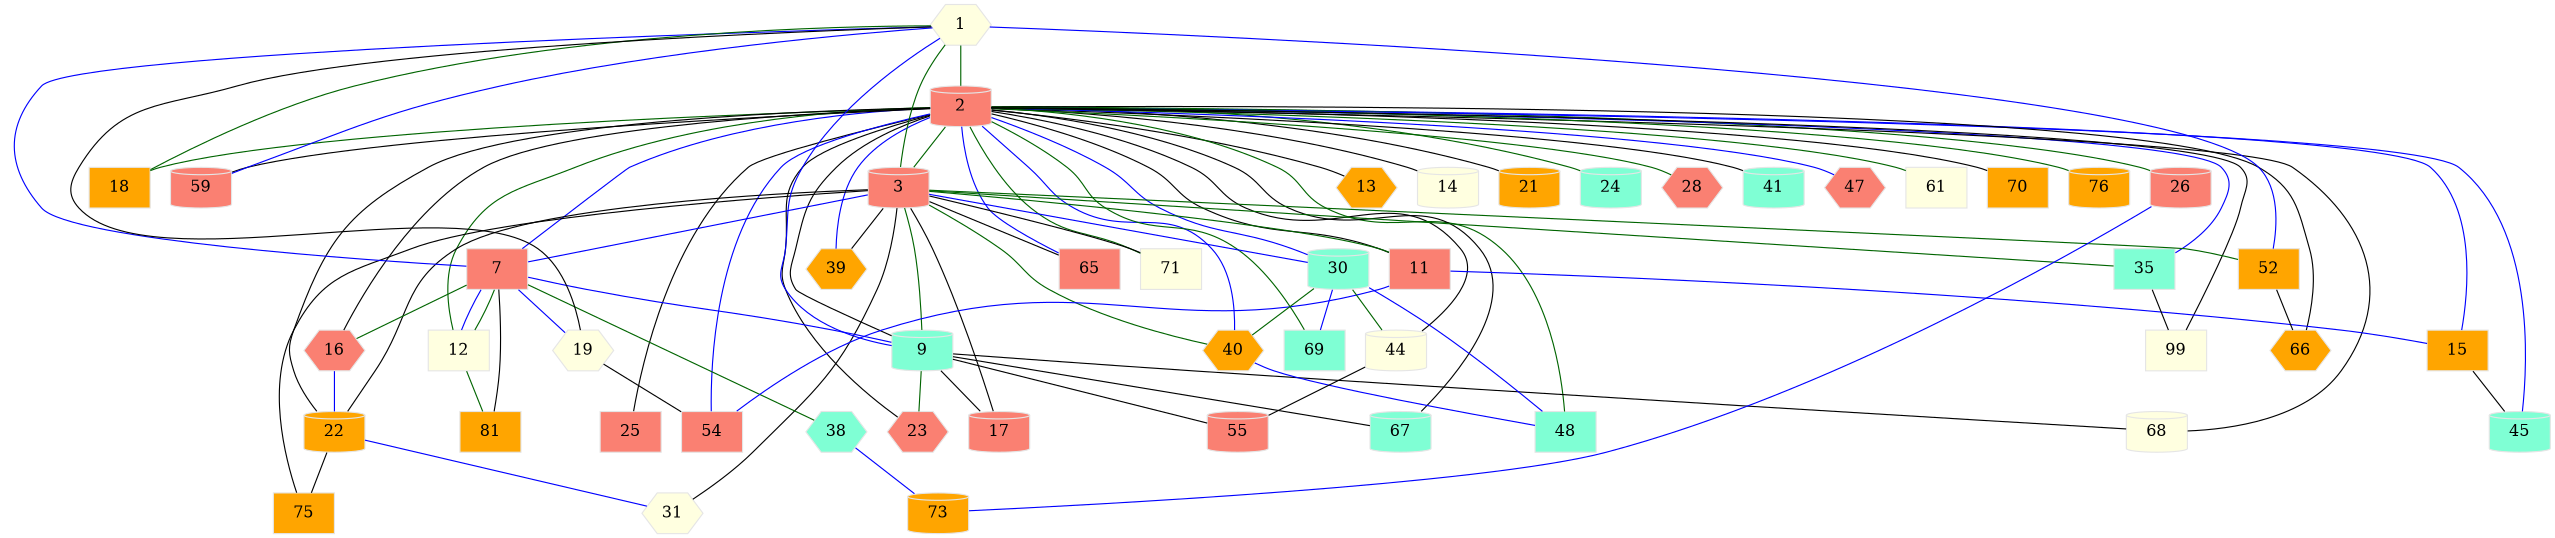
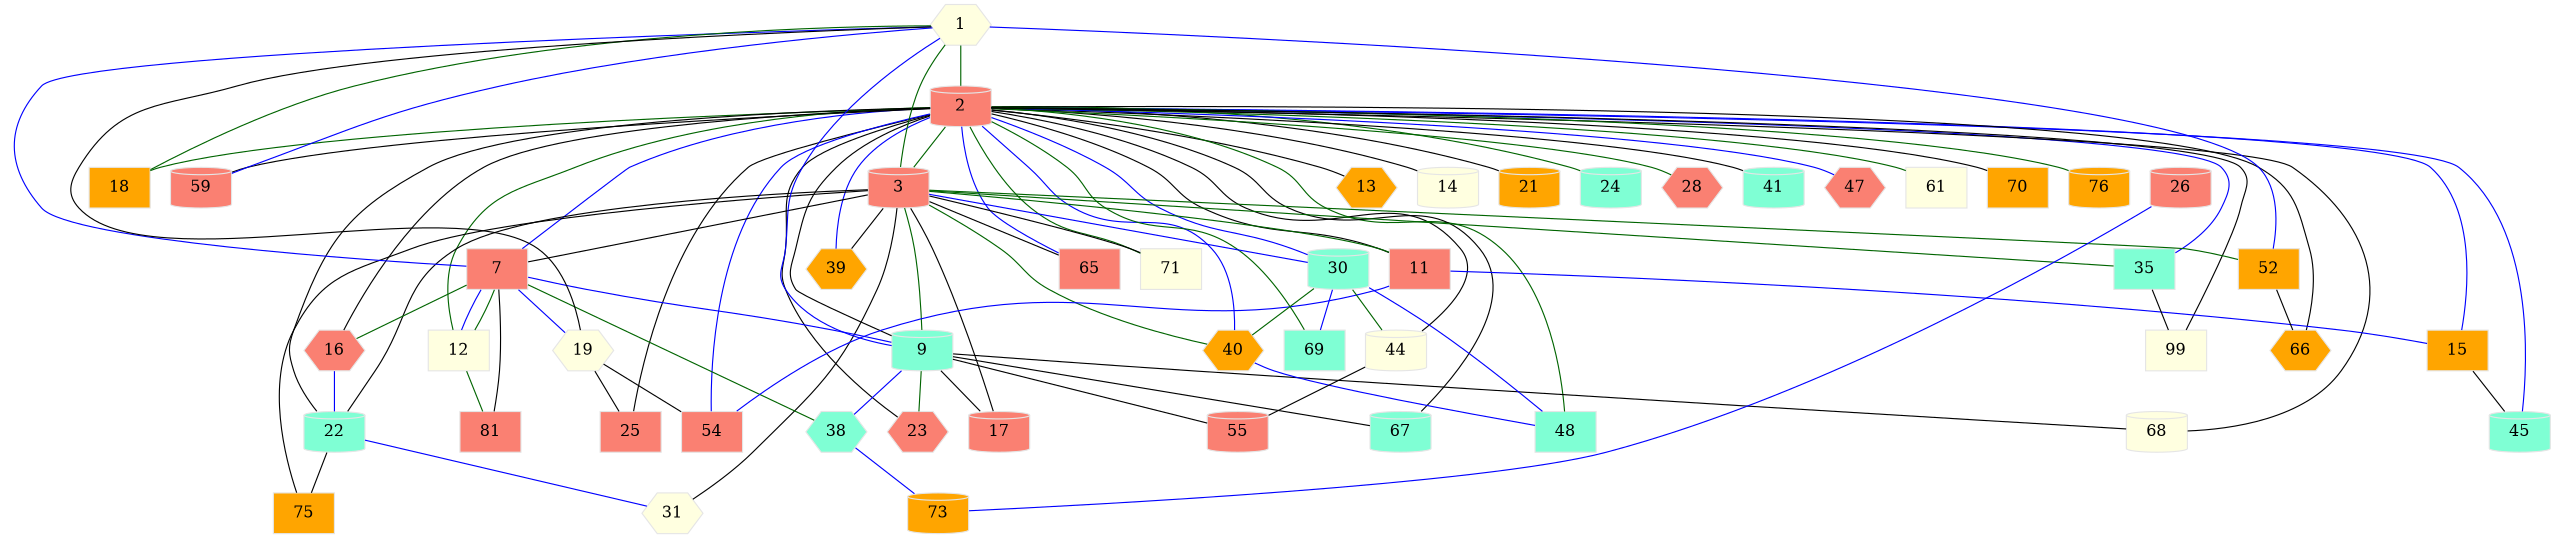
(1572, 117) -> none
(715, 225) -> (715, 225)
none -> (607, 391)
none -> (878, 393)
(334, 432) -> (334, 432)
(490, 432) -> (490, 432)
